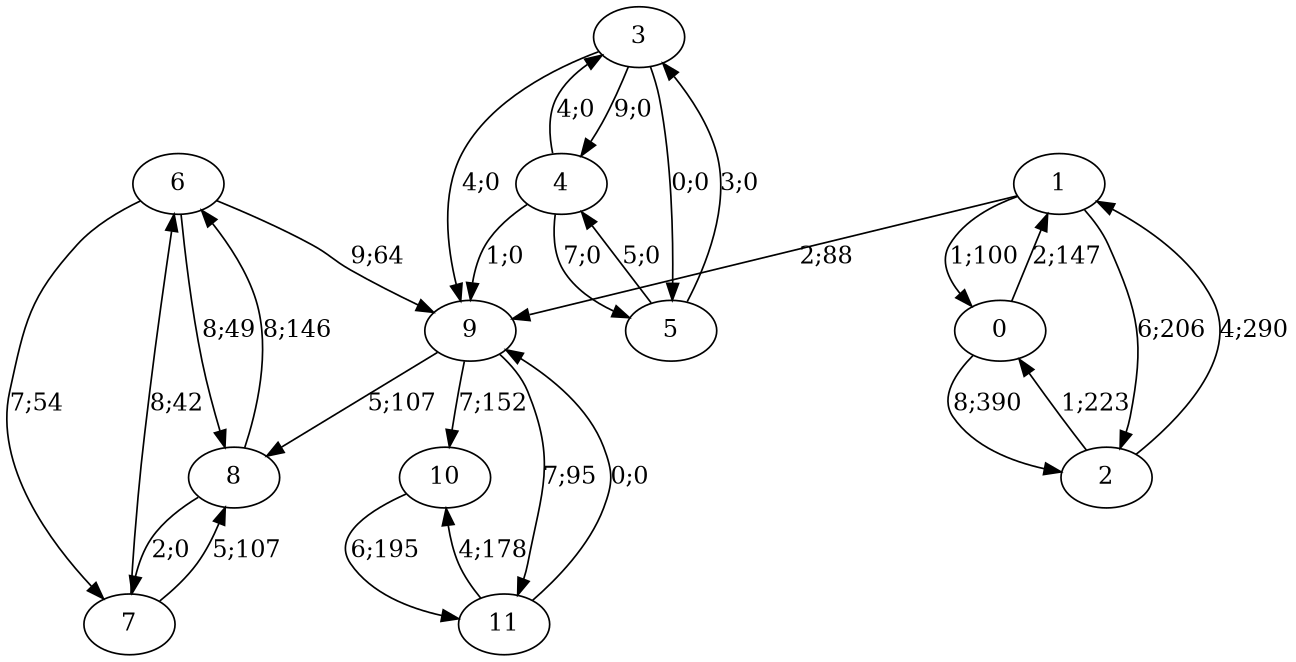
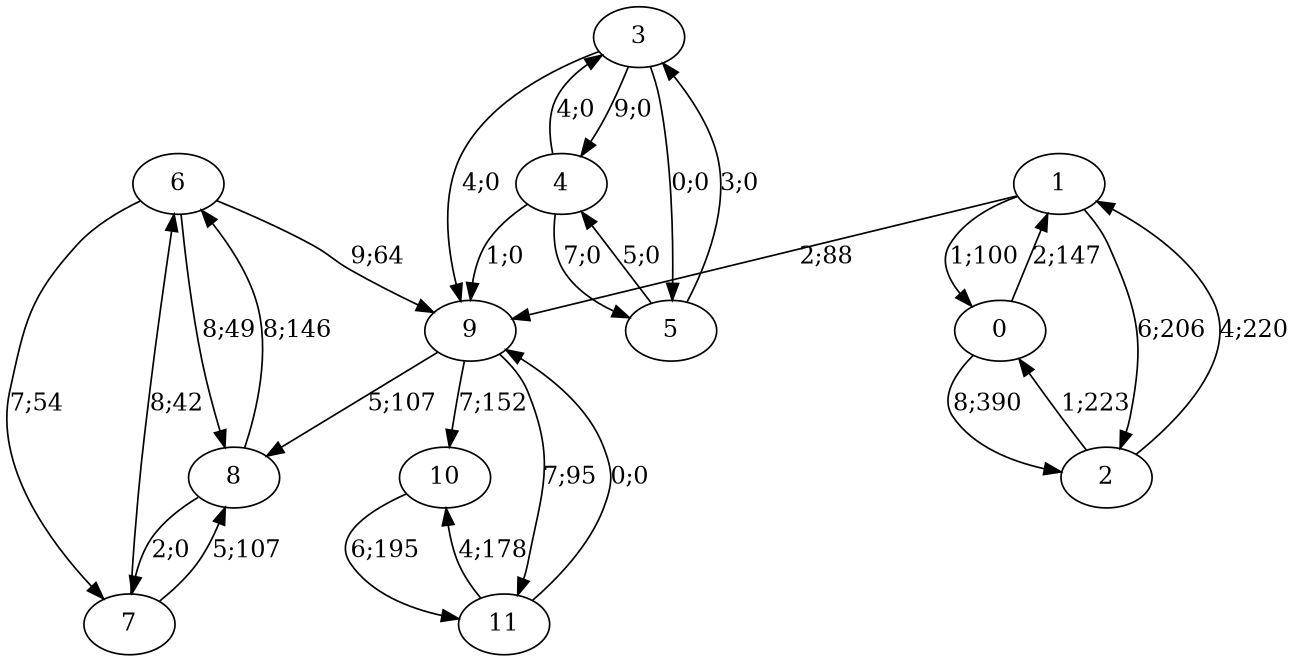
(1254, 331) -> (1254, 331)
